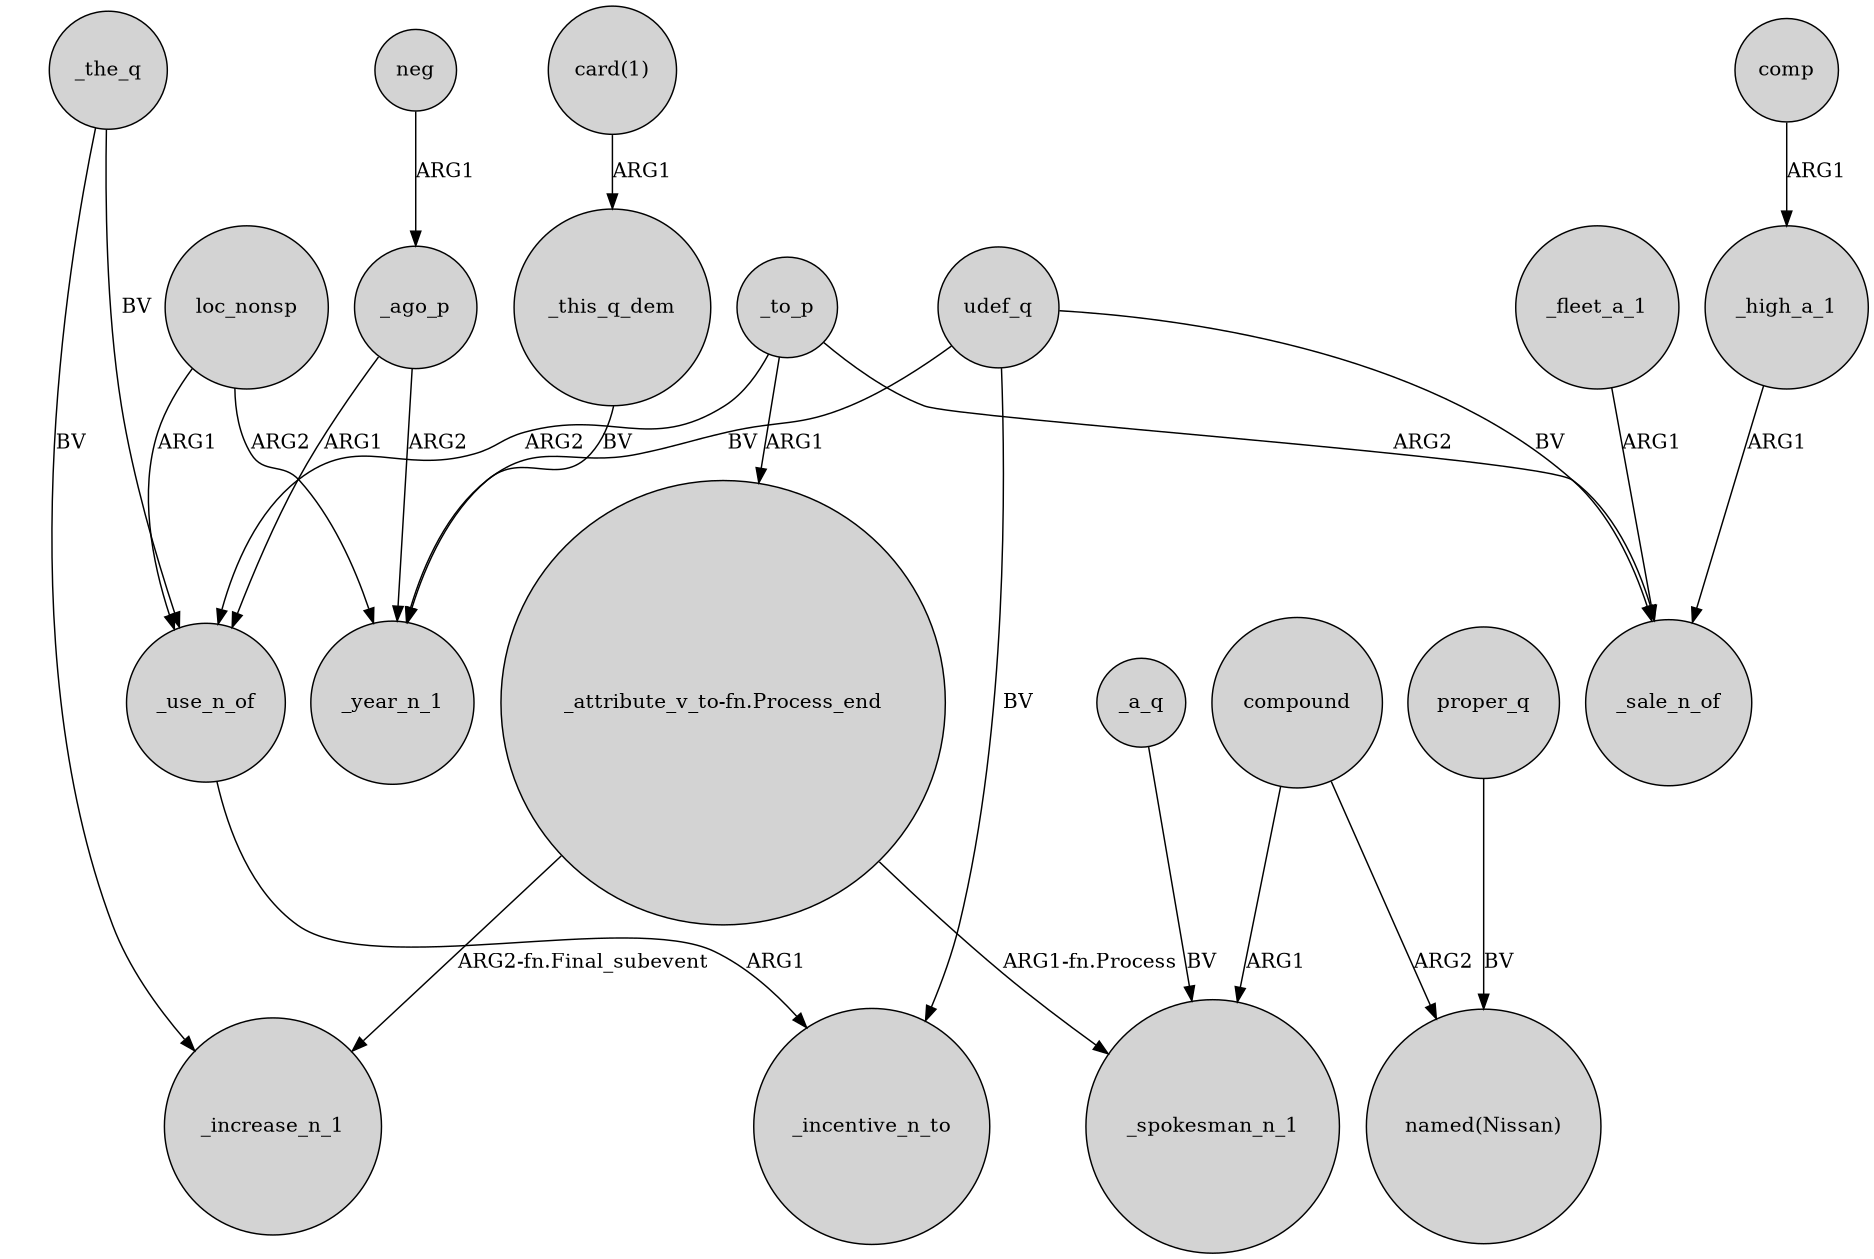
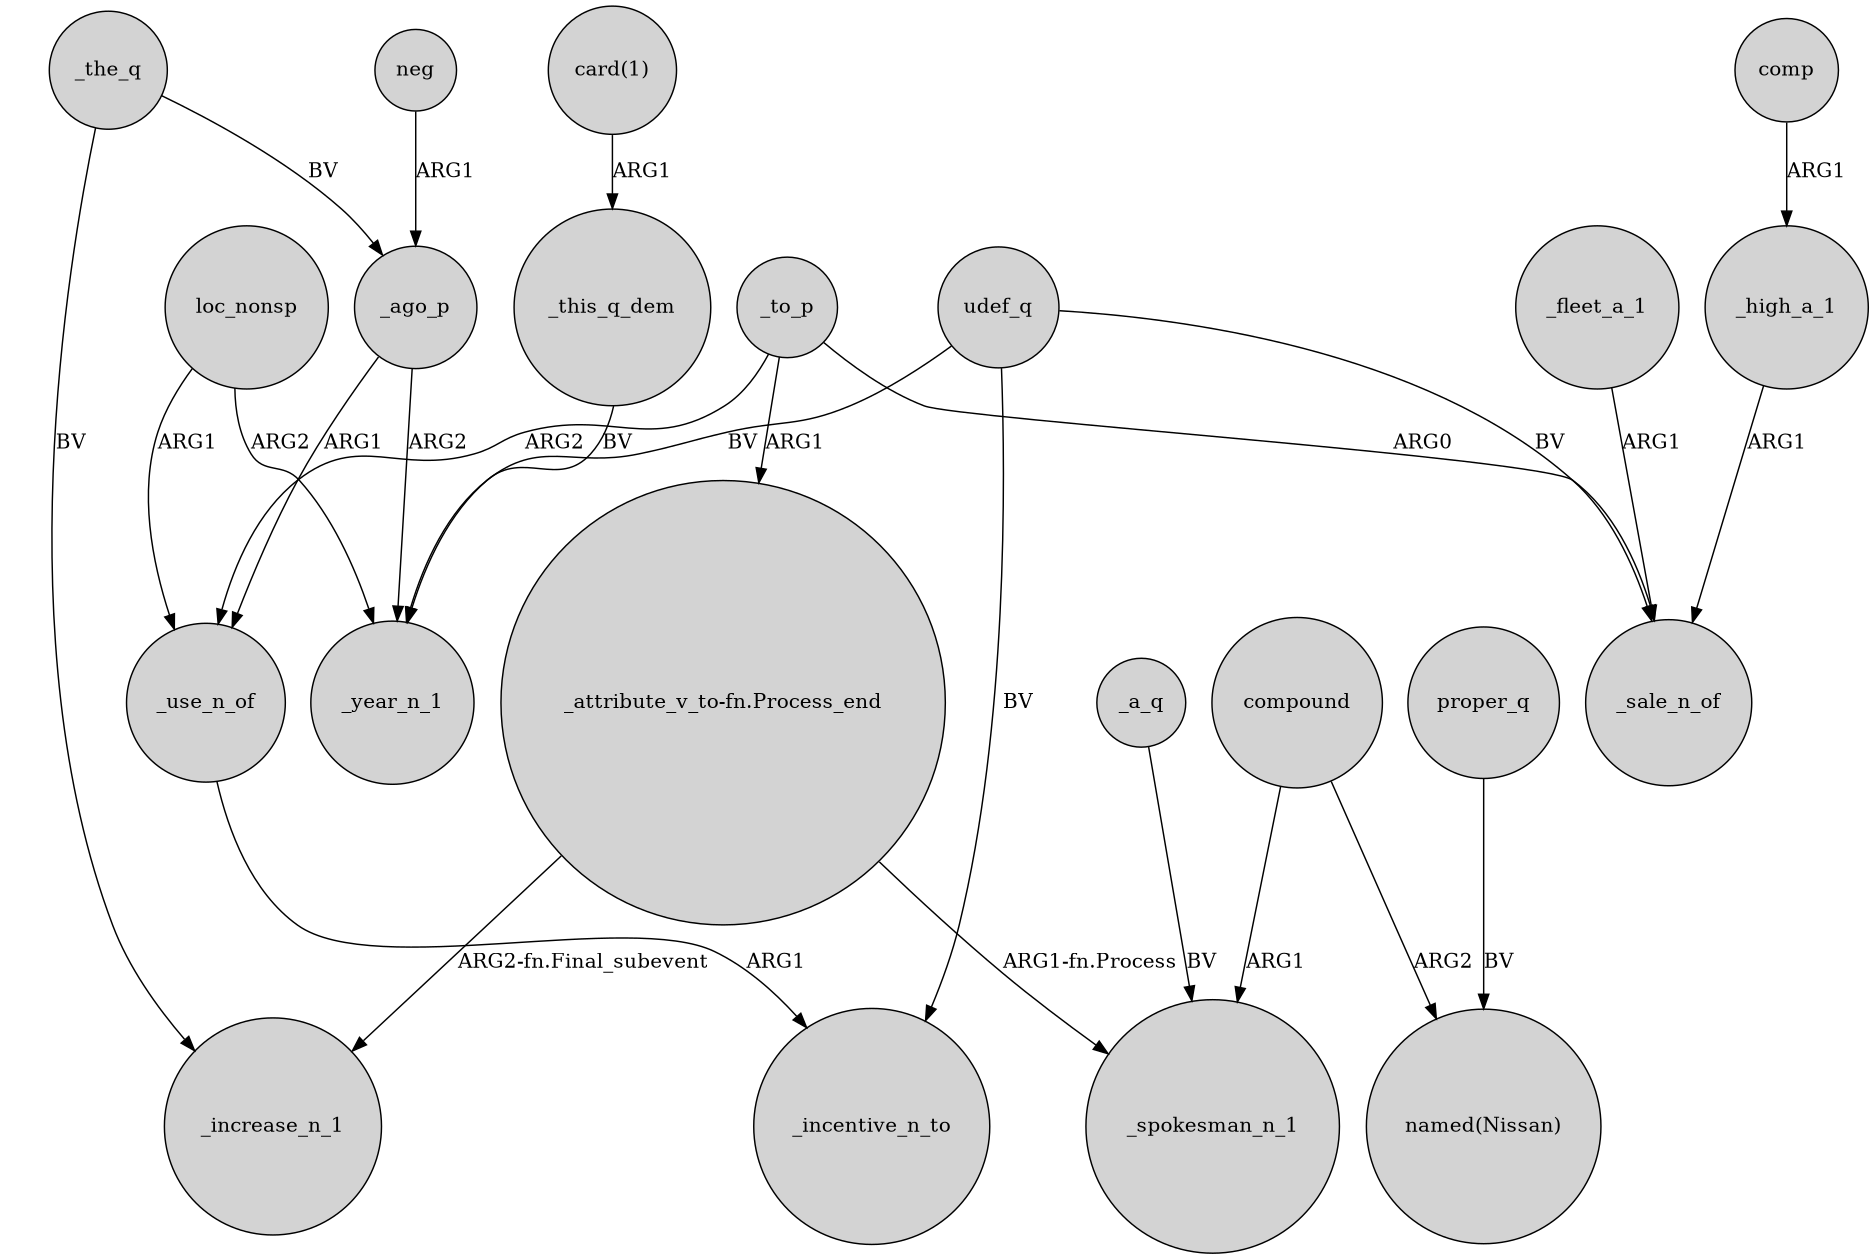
(117, 375) -> (275, 159)
(1423, 443) -> (1423, 443)
